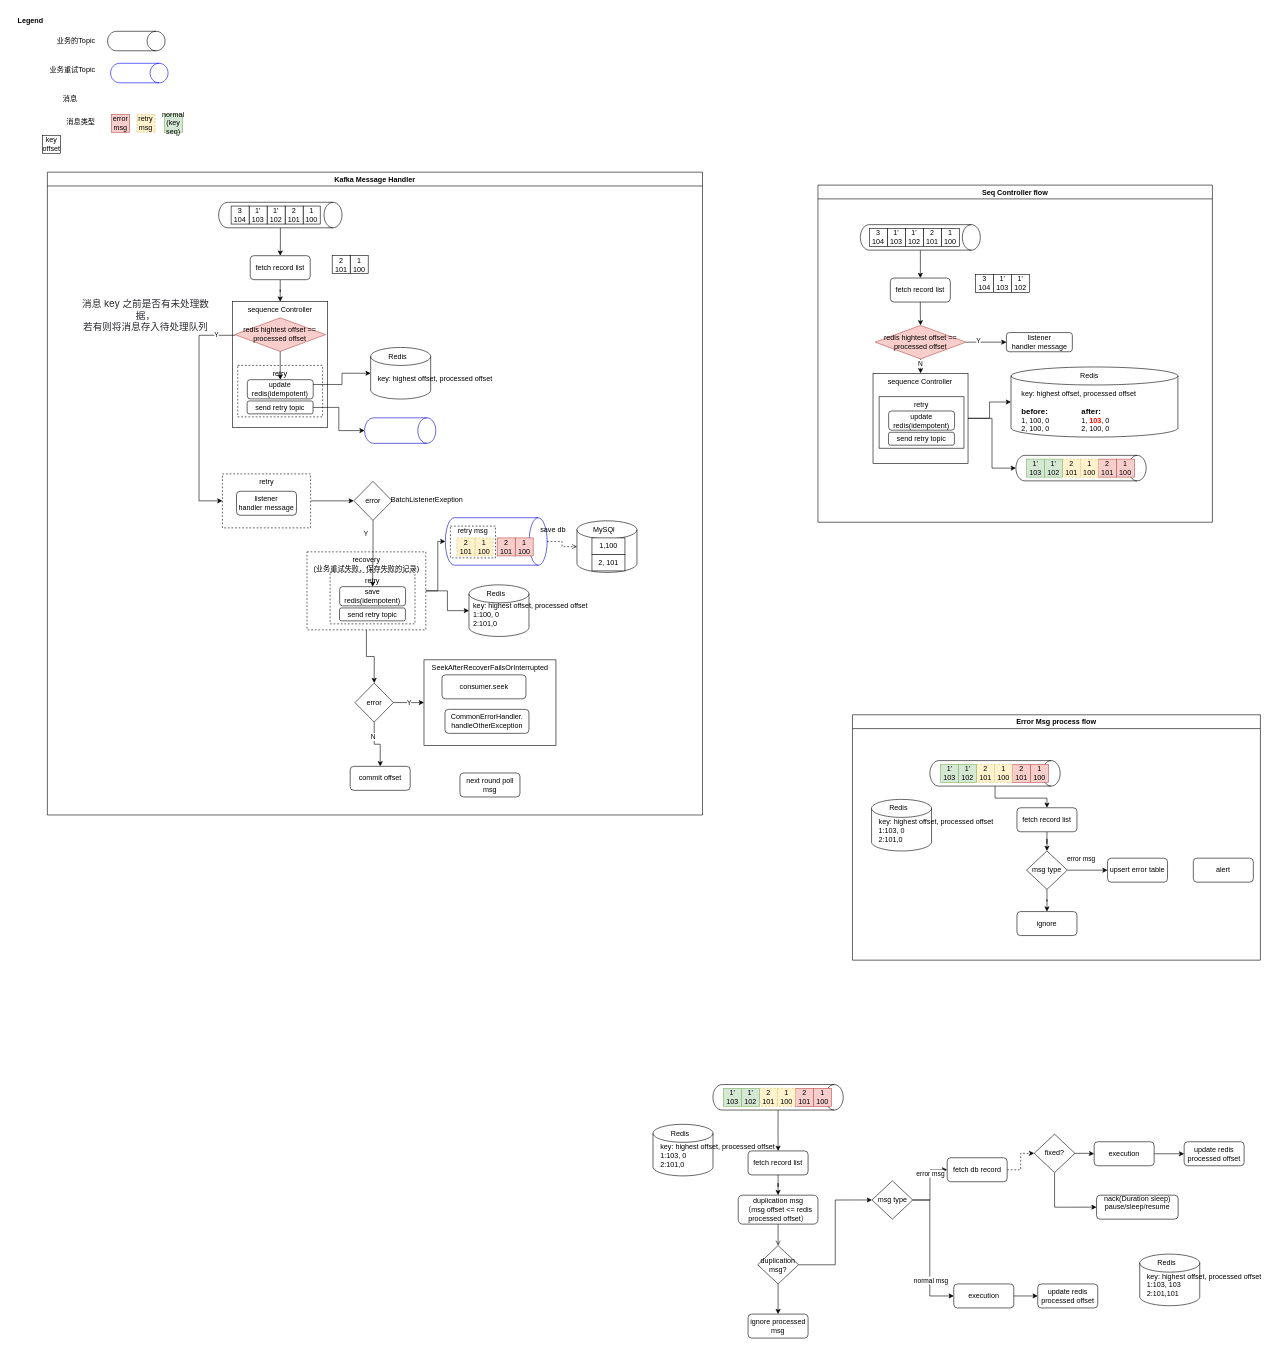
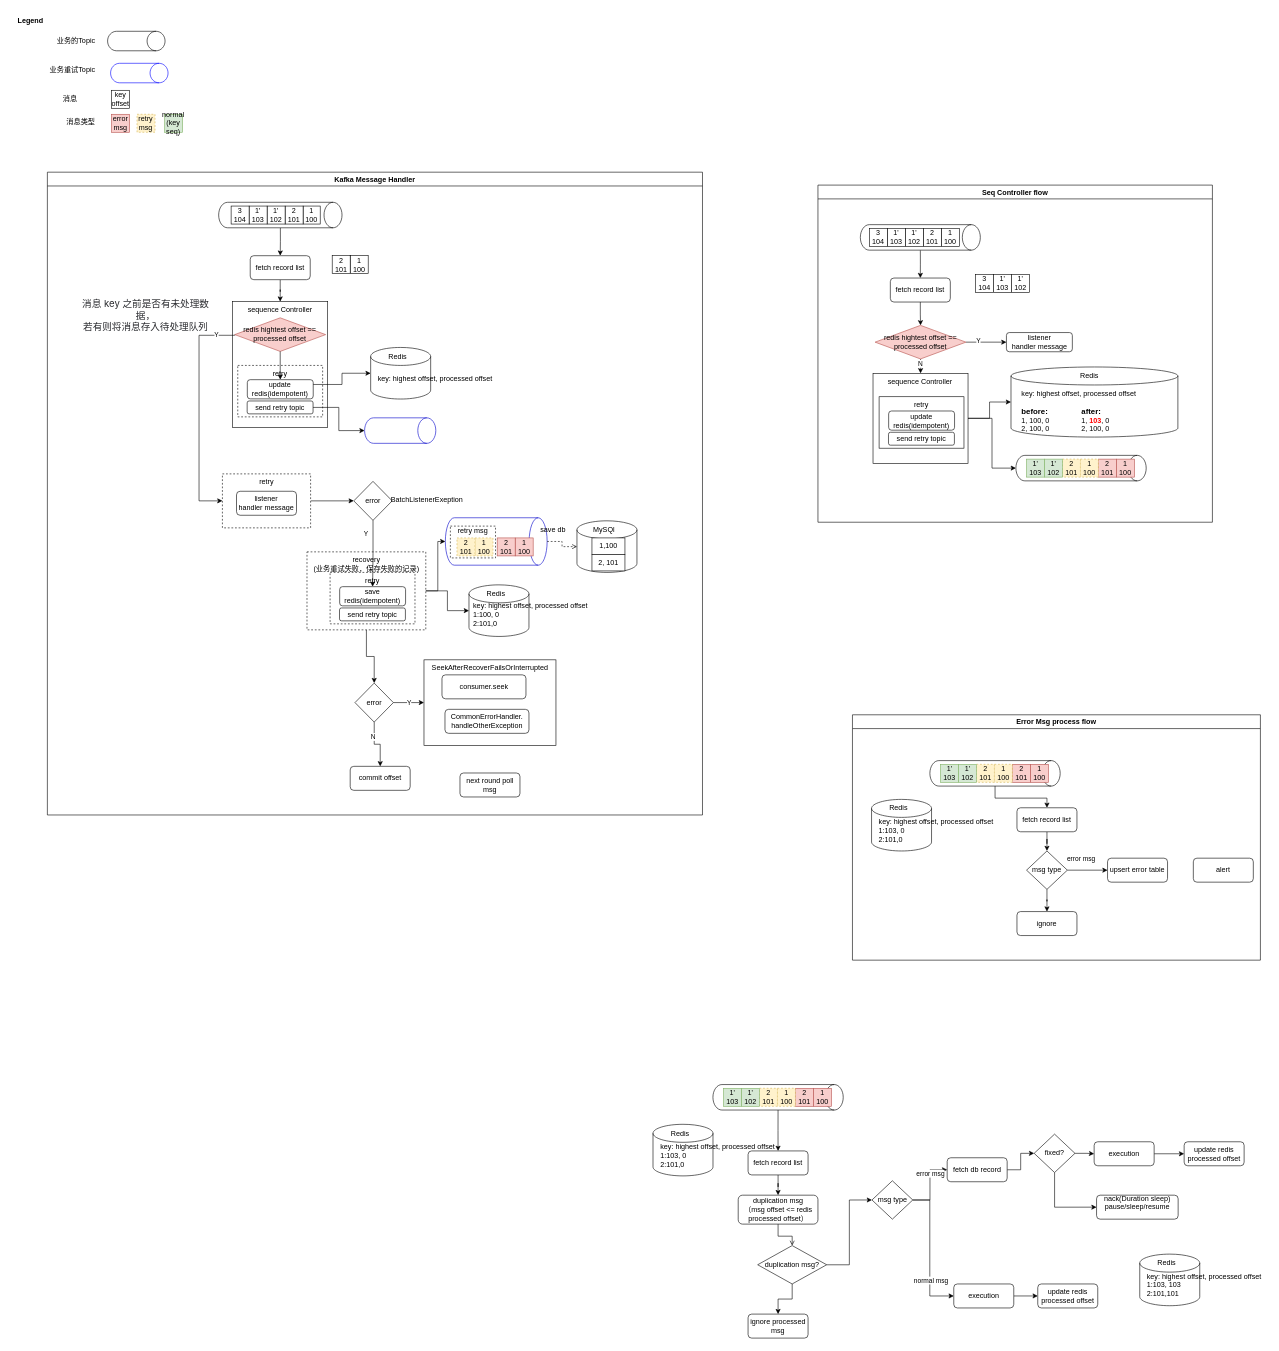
(51, 144) -> (120, 99)
(1021, 1164) -> (1021, 1164)
(778, 1265) -> (792, 1265)
